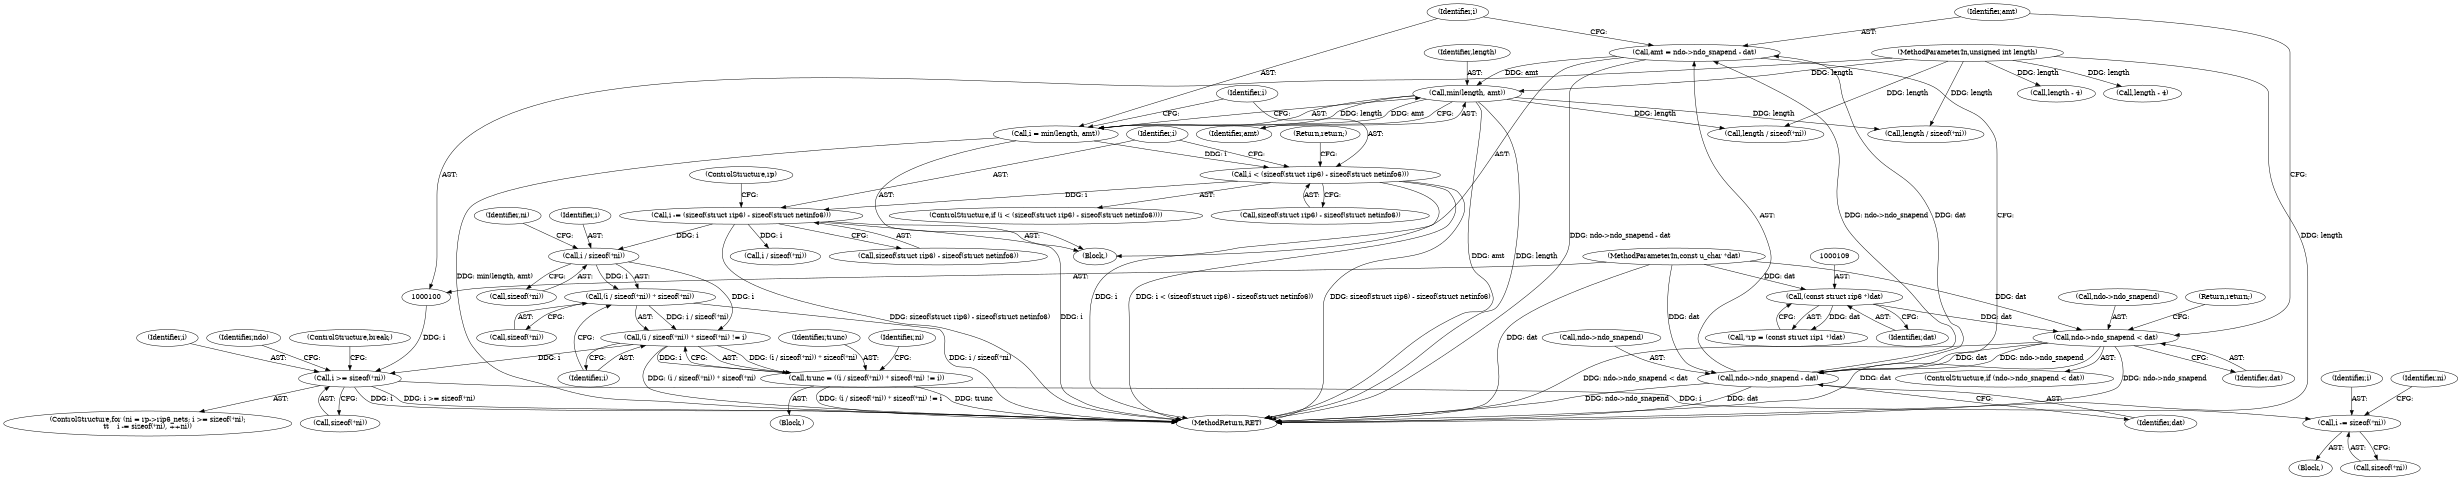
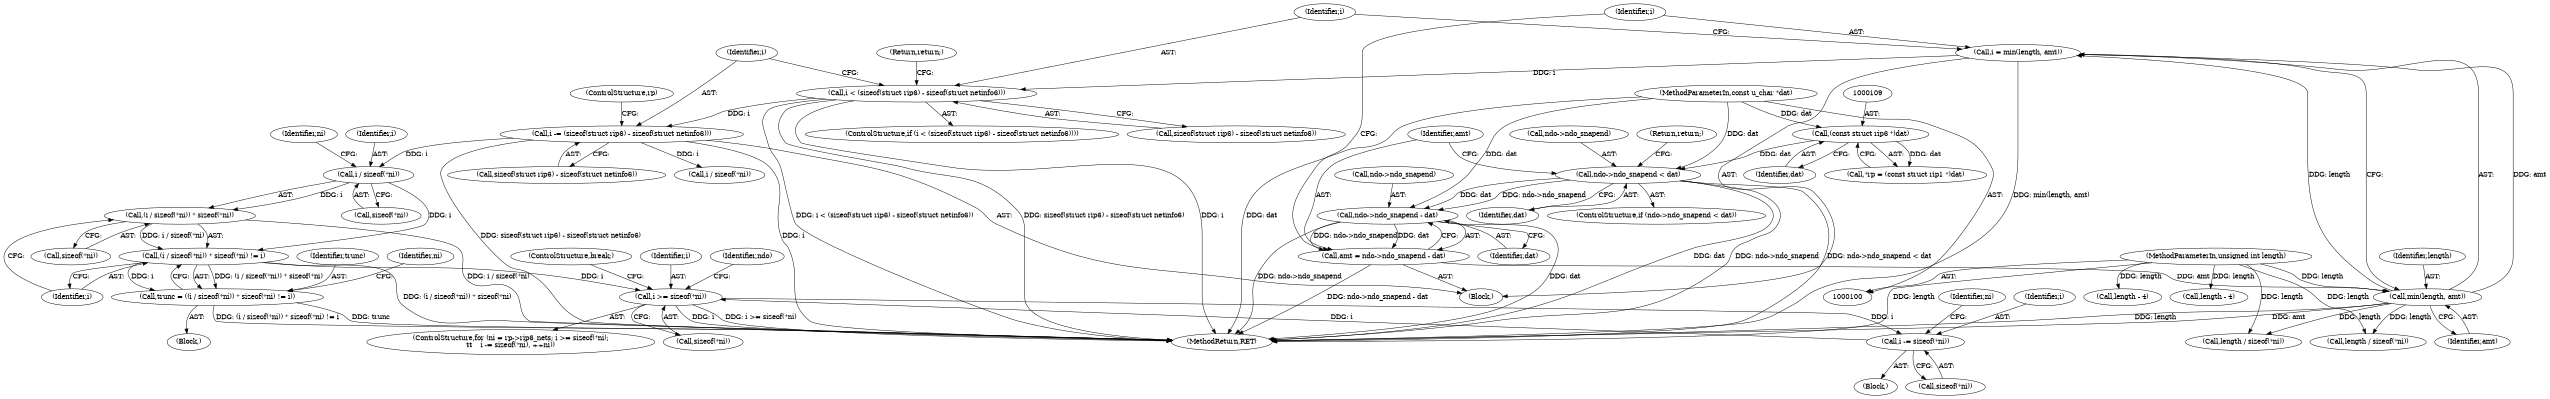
(415, 346) -> (1297, 320)
